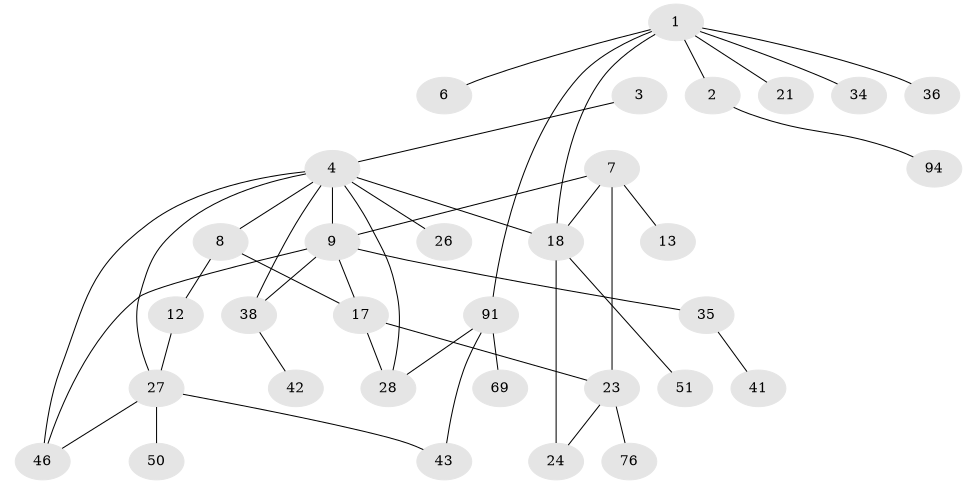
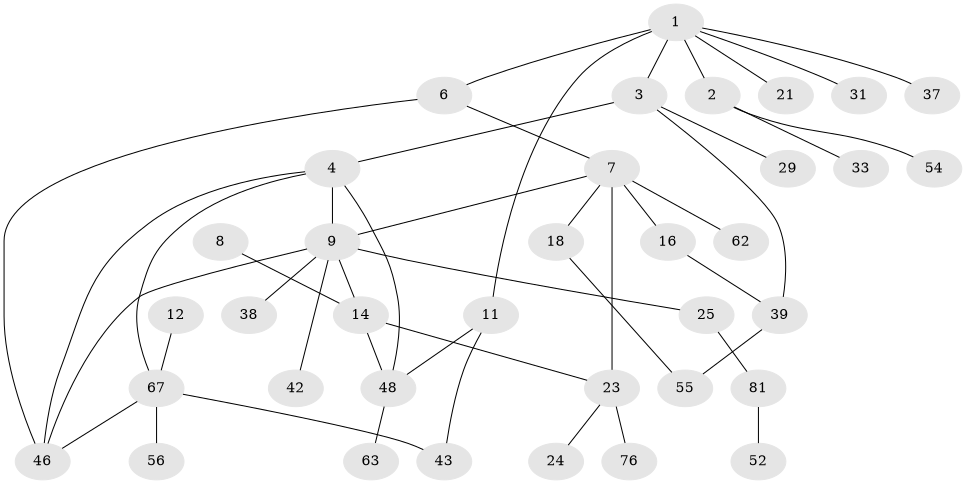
(859, 96) -> (859, 96)
(932, 96) -> (932, 96)
(580, 120) -> (658, 59)
none -> (528, 132)
none -> (95, 167)
none -> (788, 169)
none -> (861, 169)
(934, 169) -> (934, 169)
(276, 205) -> none
(444, 205) -> none
(286, 240) -> none
(444, 242) -> none
(668, 242) -> (668, 242)
none -> (741, 242)
(195, 284) -> none
(361, 315) -> (361, 315)
(491, 315) -> (491, 315)
(707, 315) -> (707, 315)
none -> (780, 315)
(272, 352) -> (314, 315)
(556, 352) -> none
(157, 388) -> (157, 388)
(388, 388) -> (388, 388)
(500, 388) -> none
(685, 388) -> (685, 388)
(758, 388) -> (758, 388)
(157, 462) -> (157, 462)
none -> (371, 462)
none -> (758, 462)
